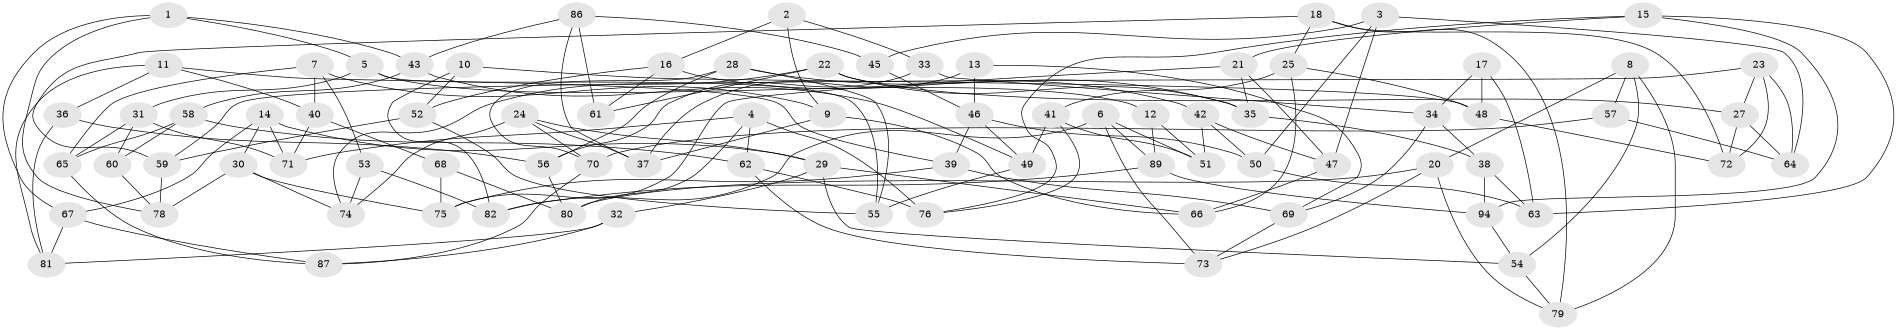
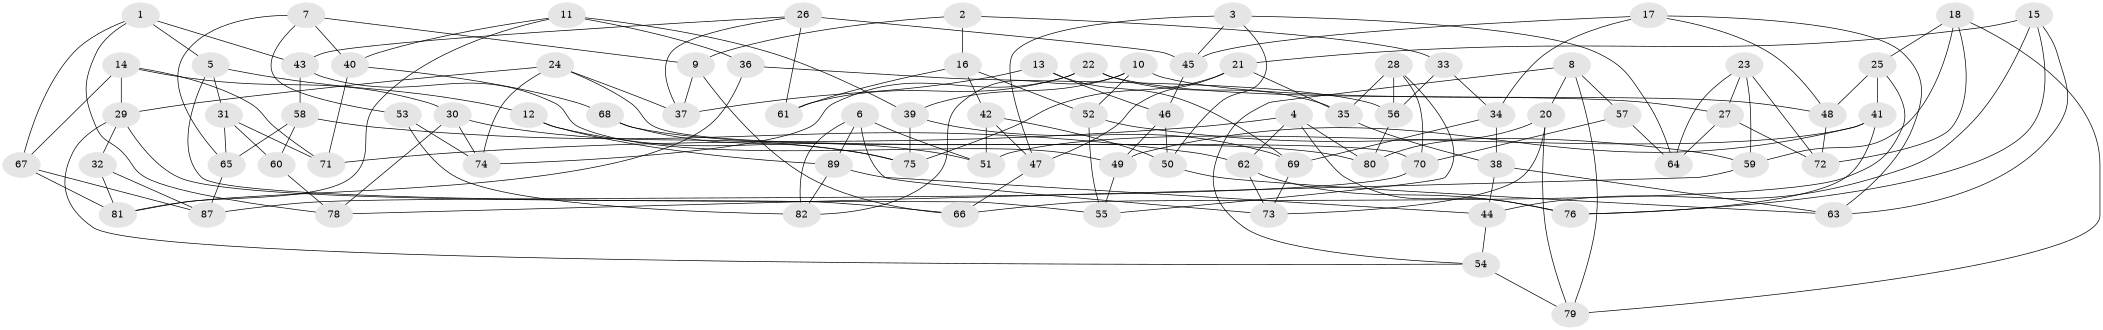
(577, 15) -> (803, 15)
none -> (1415, 28)
(963, 141) -> (1040, 90)
(1485, 215) -> (1487, 215)
